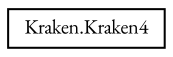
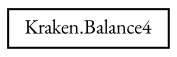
(86, 28) -> (88, 28)
